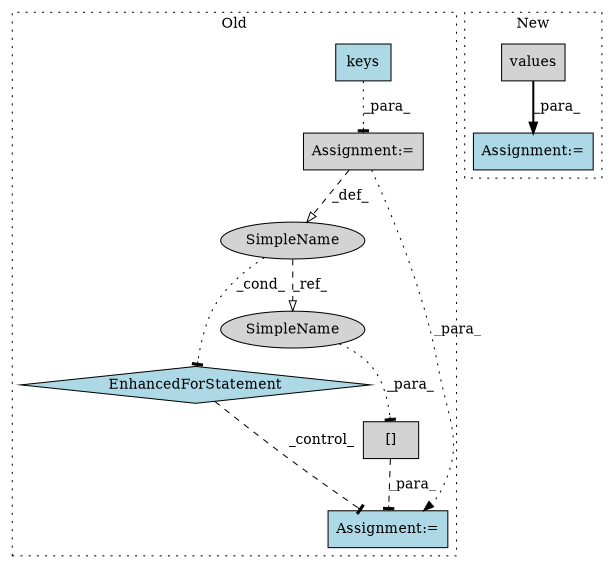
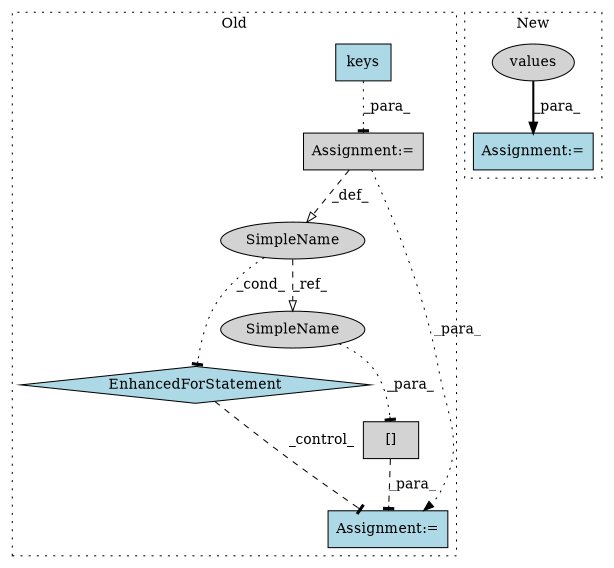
(533, 62) -> (533, 62)
